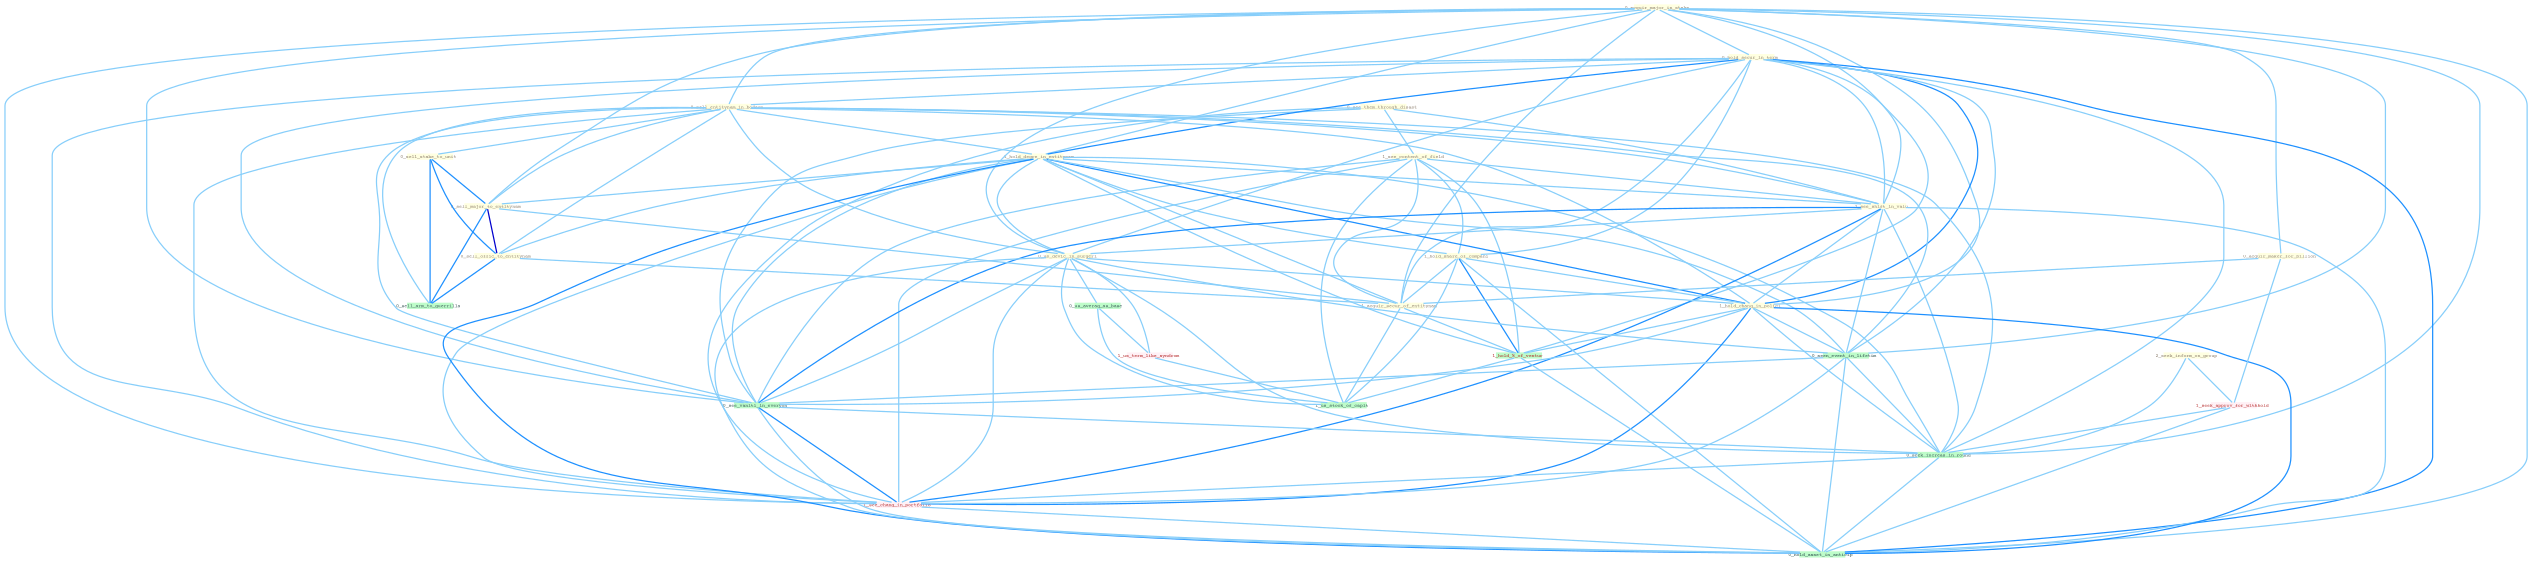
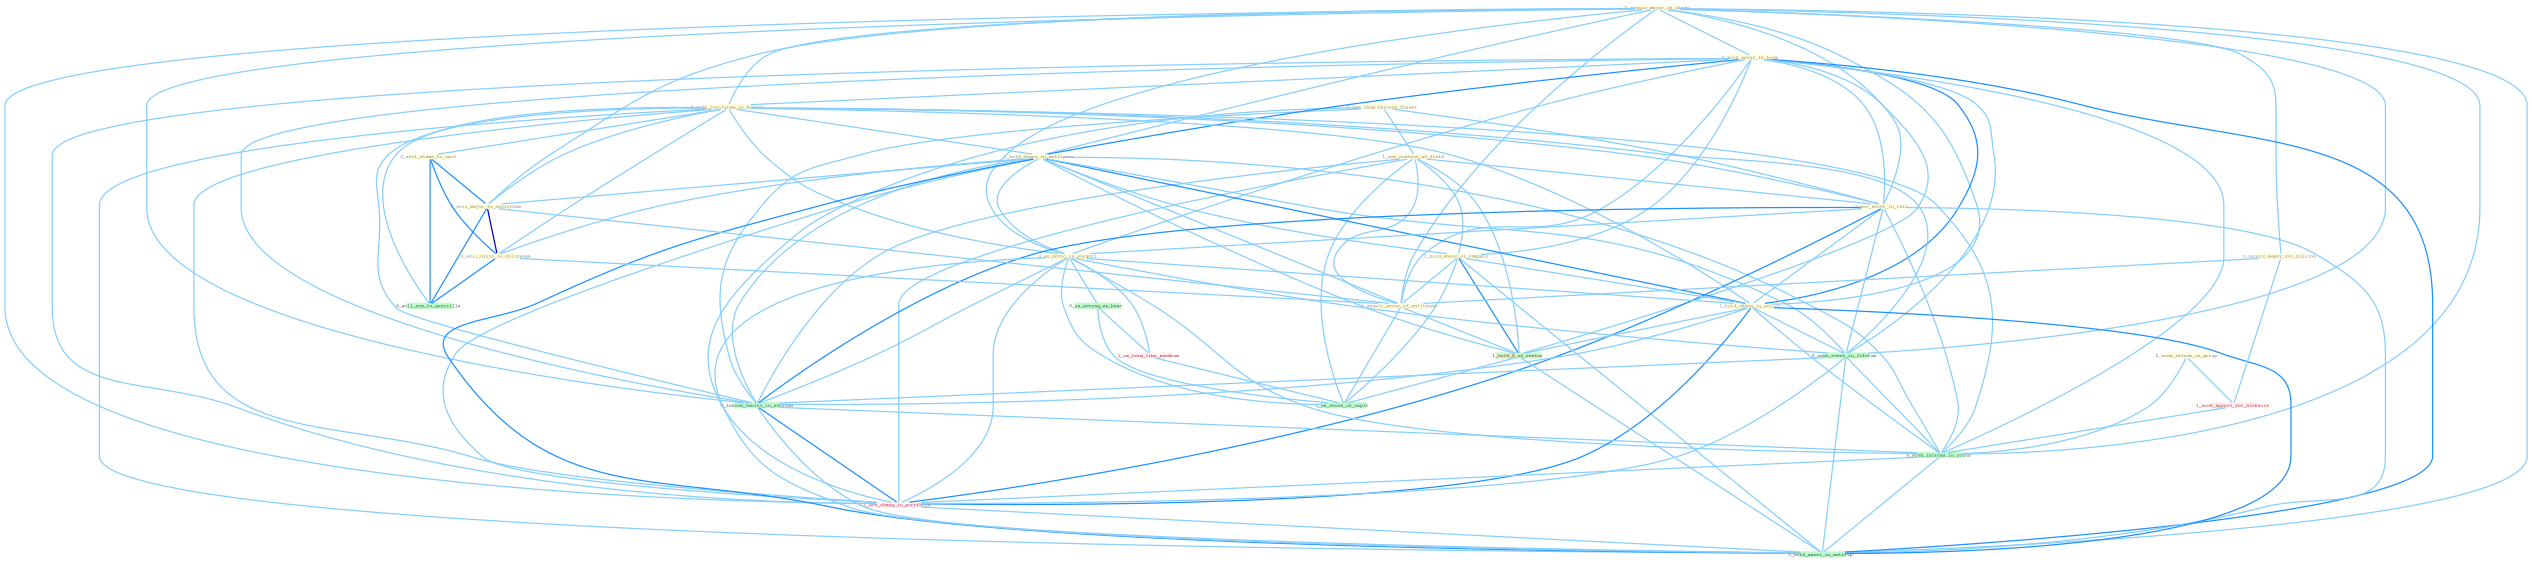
(1482, 183) -> none
(757, 405) -> (757, 405)
(2028, 480) -> (509, 521)
